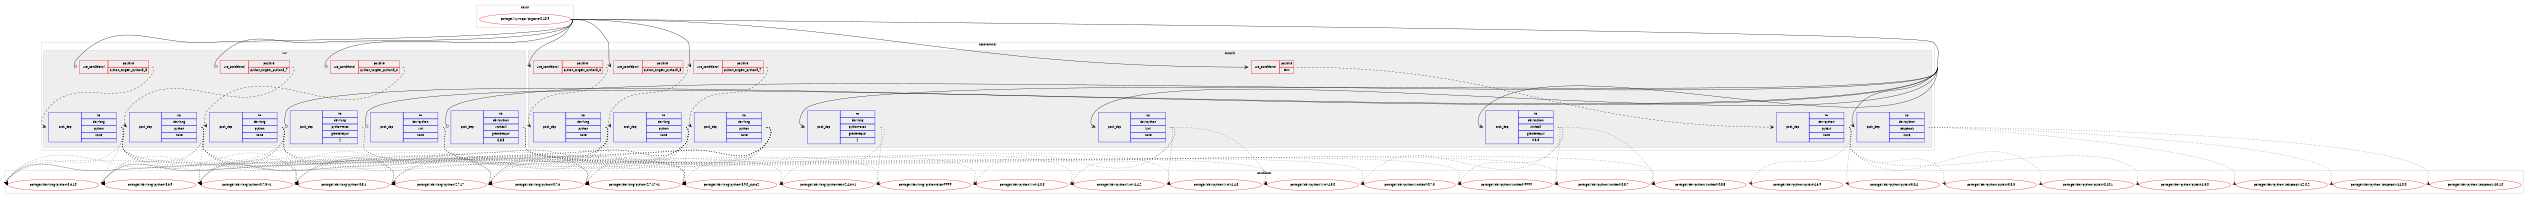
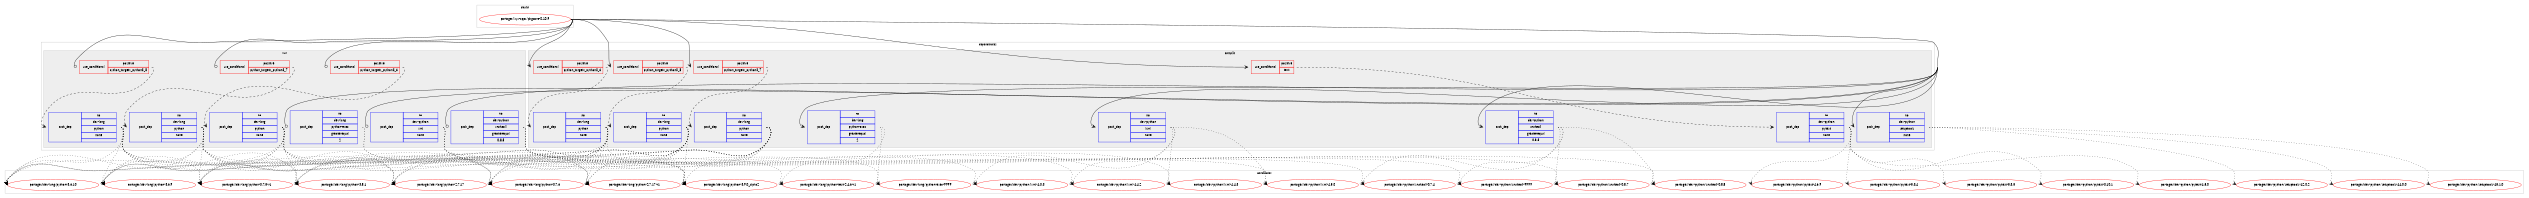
(1410, 185) -> (1410, 185)
